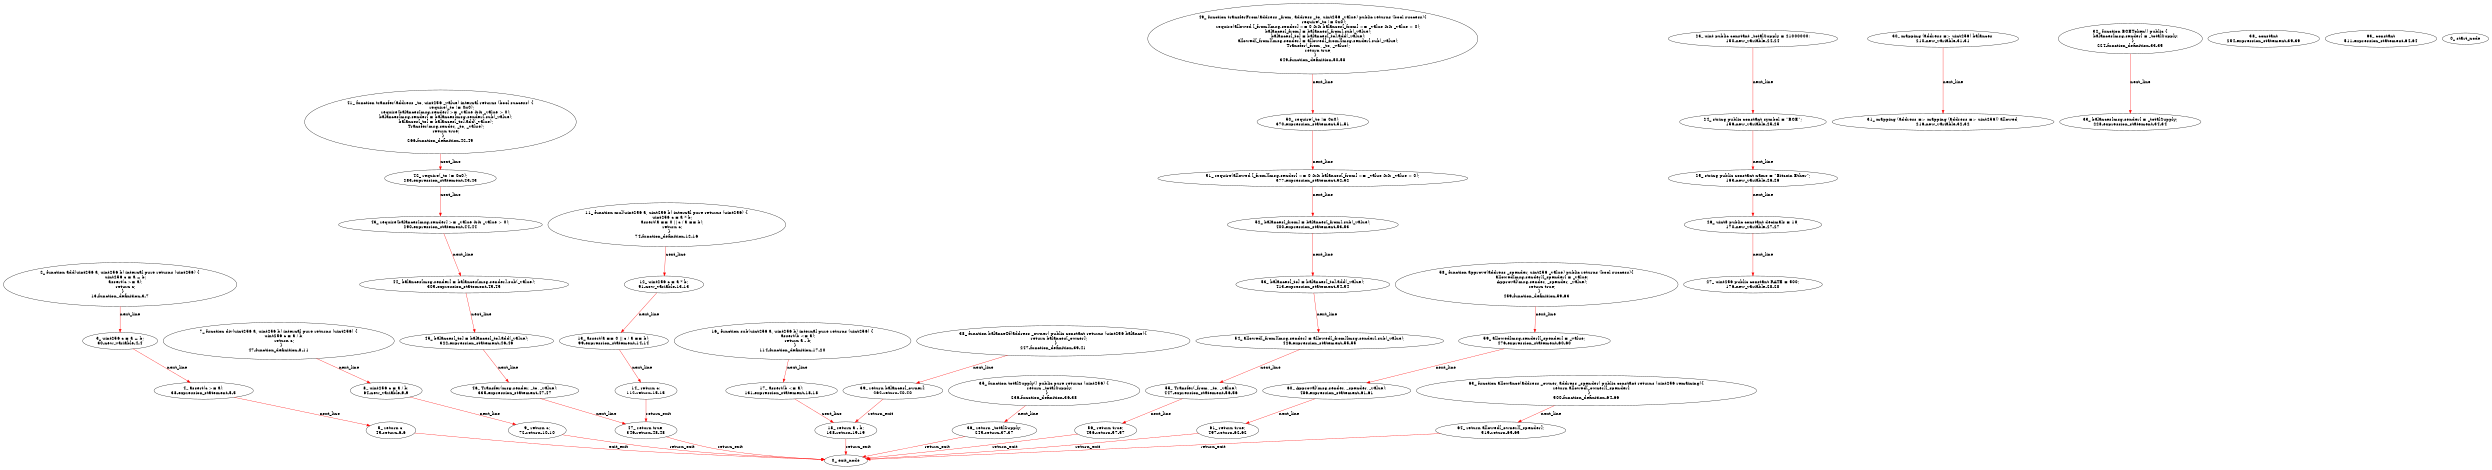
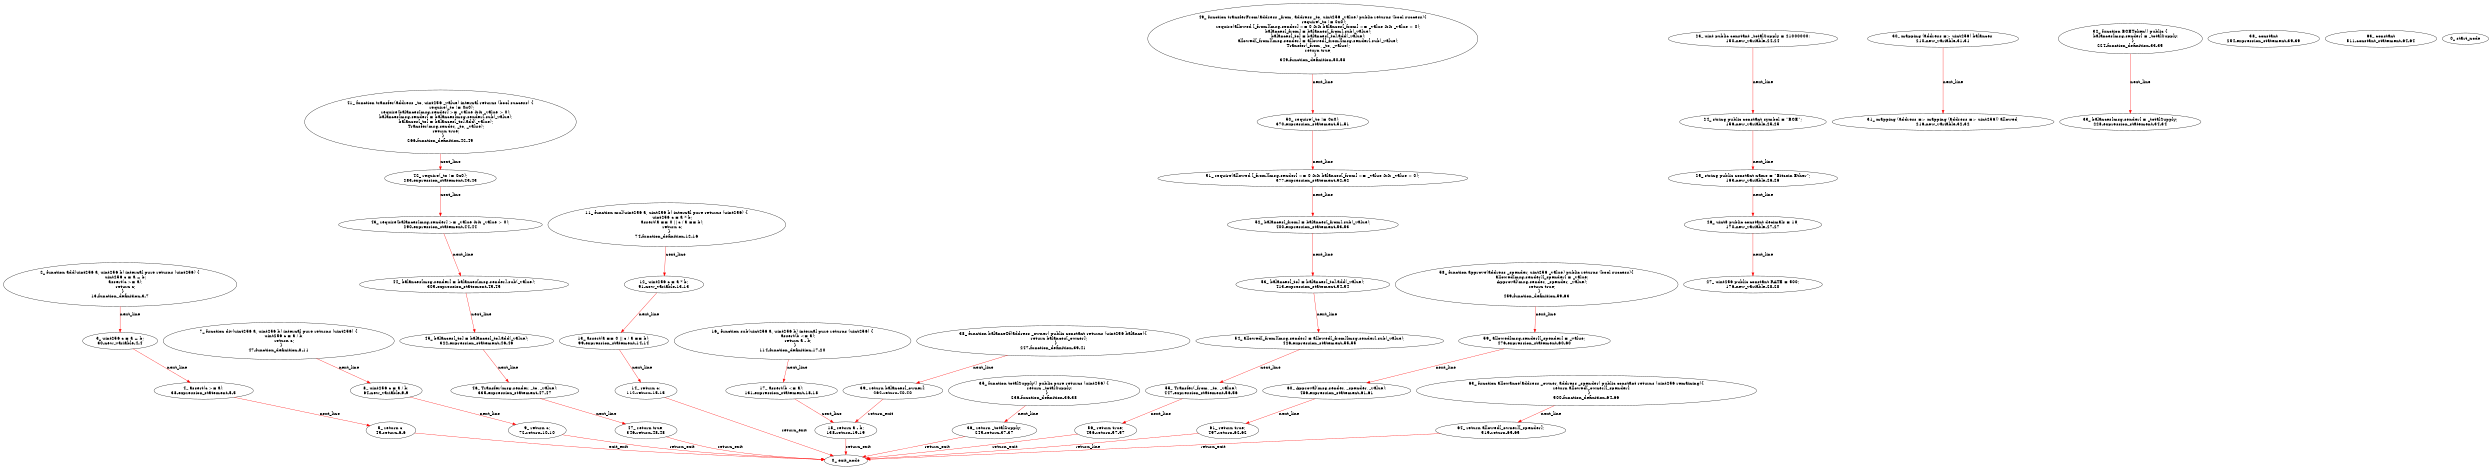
(2381, 39) -> (2381, 39)
(646, 409) -> (748, 426)
(1088, 447) -> (1088, 447)
